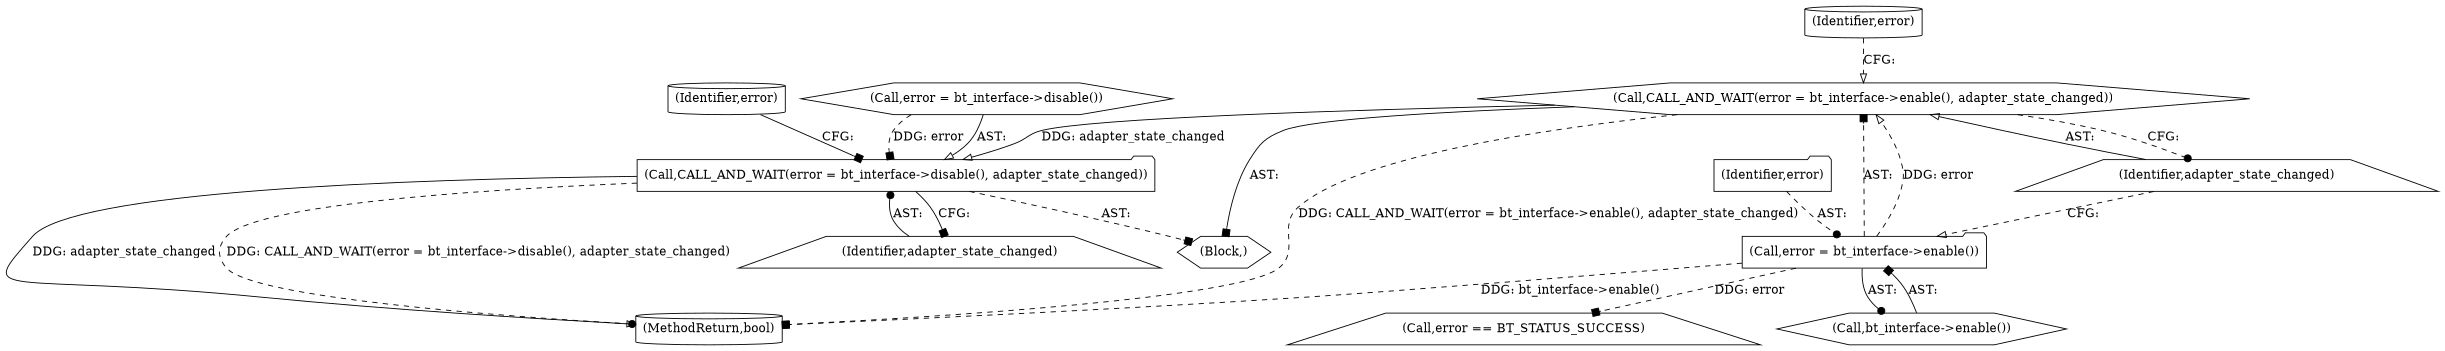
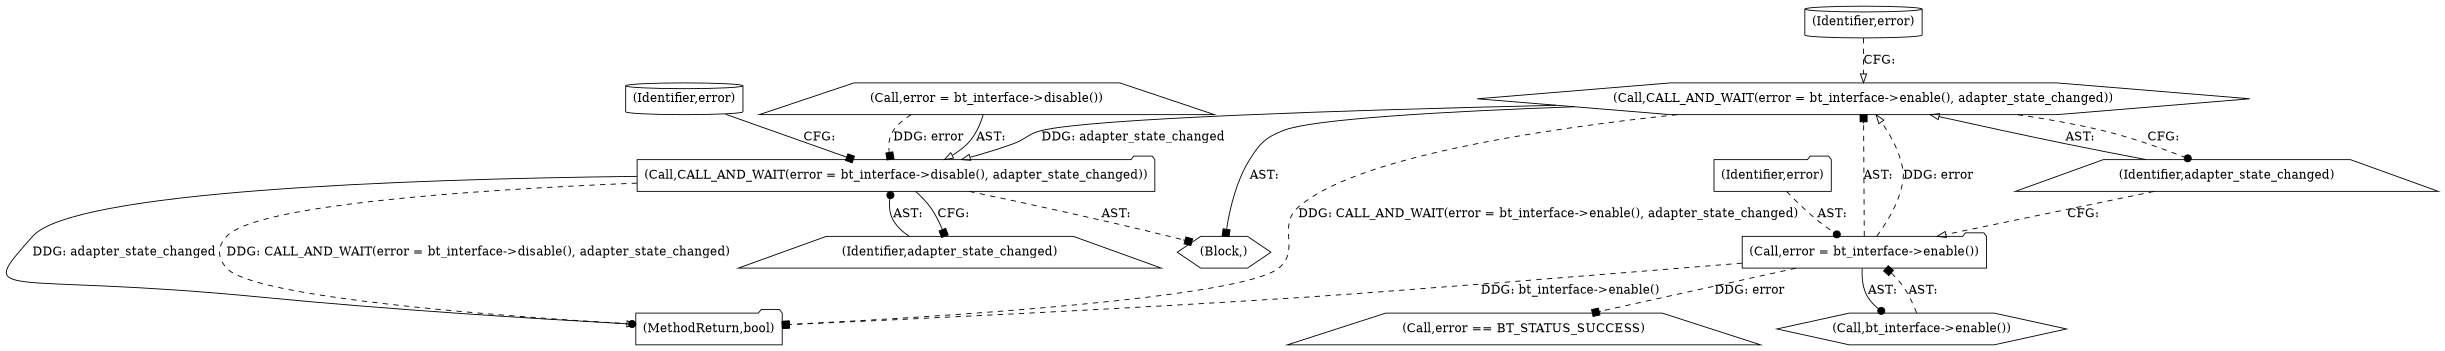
(987, 99) -> (987, 99)
(1907, 292) -> (1907, 292)
(709, 329) -> (709, 329)
